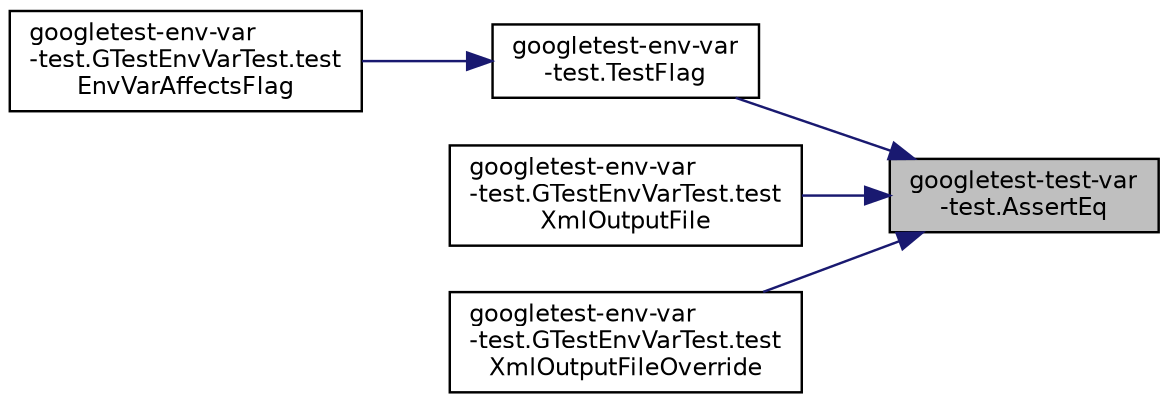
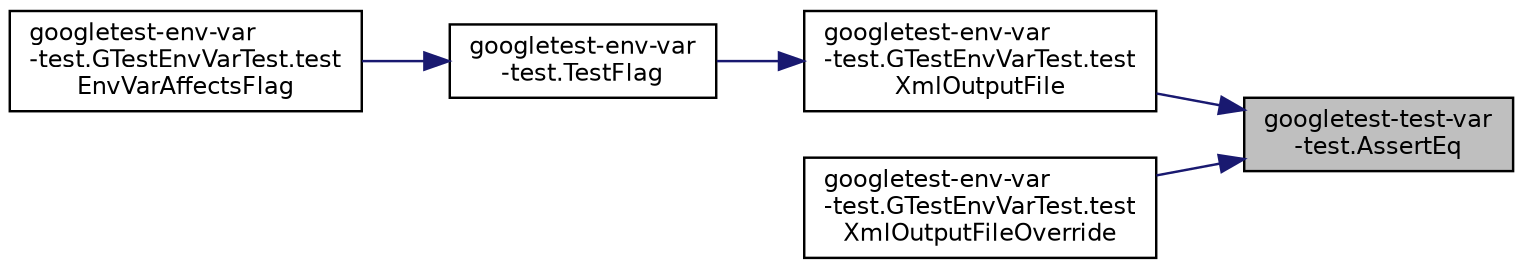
(813, 124) -> (748, 61)
